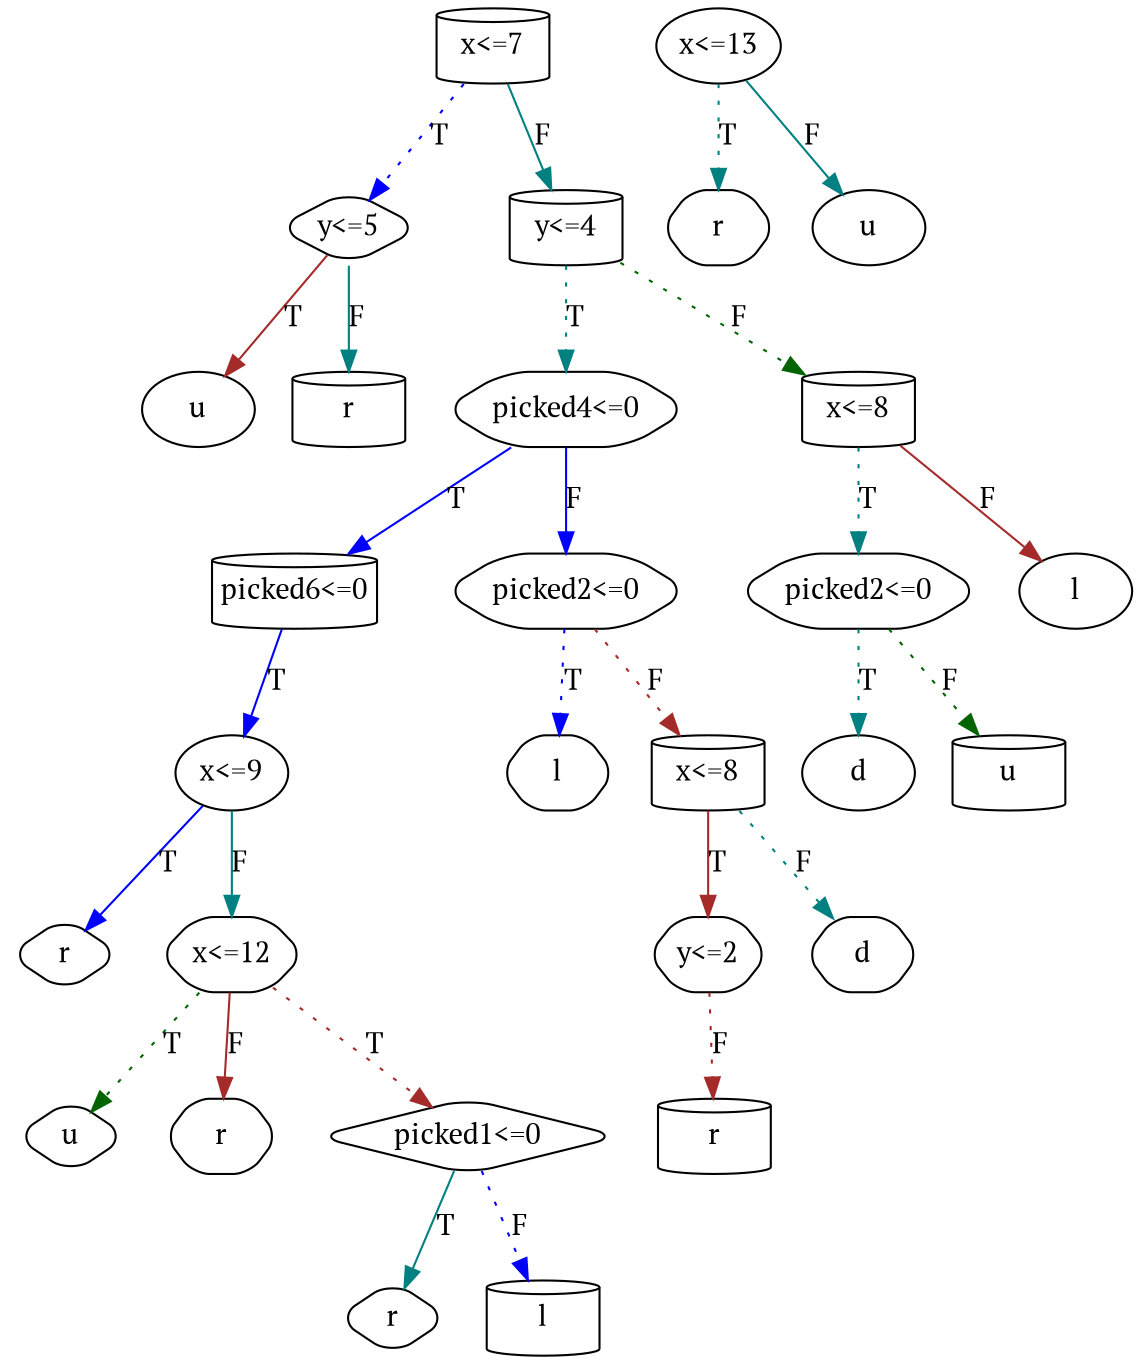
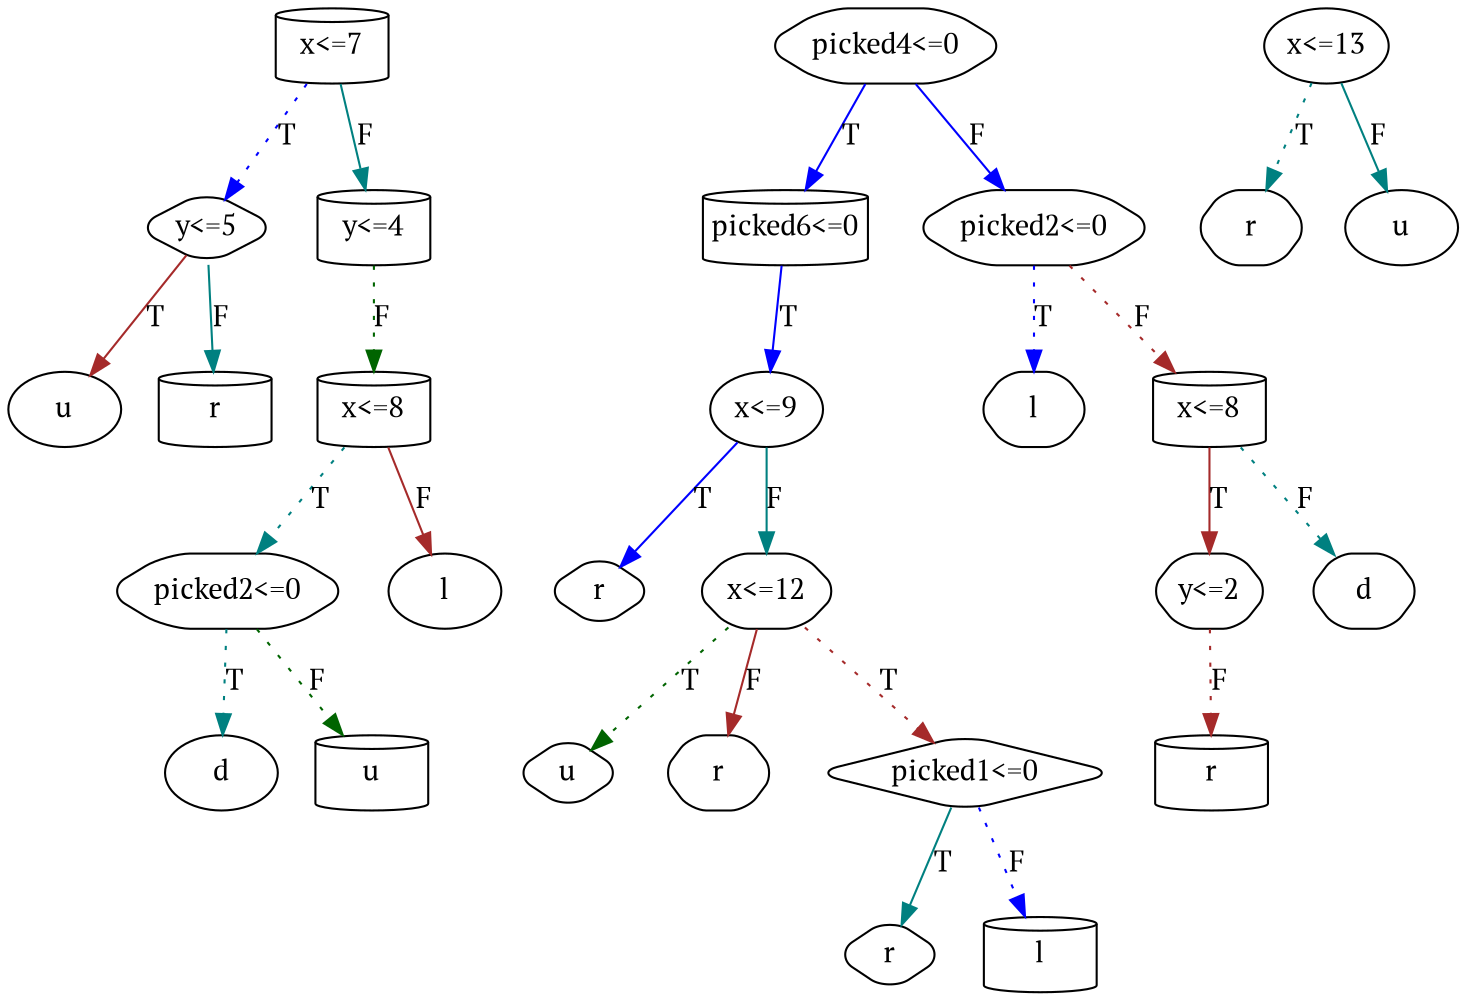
(566, 308) -> none
